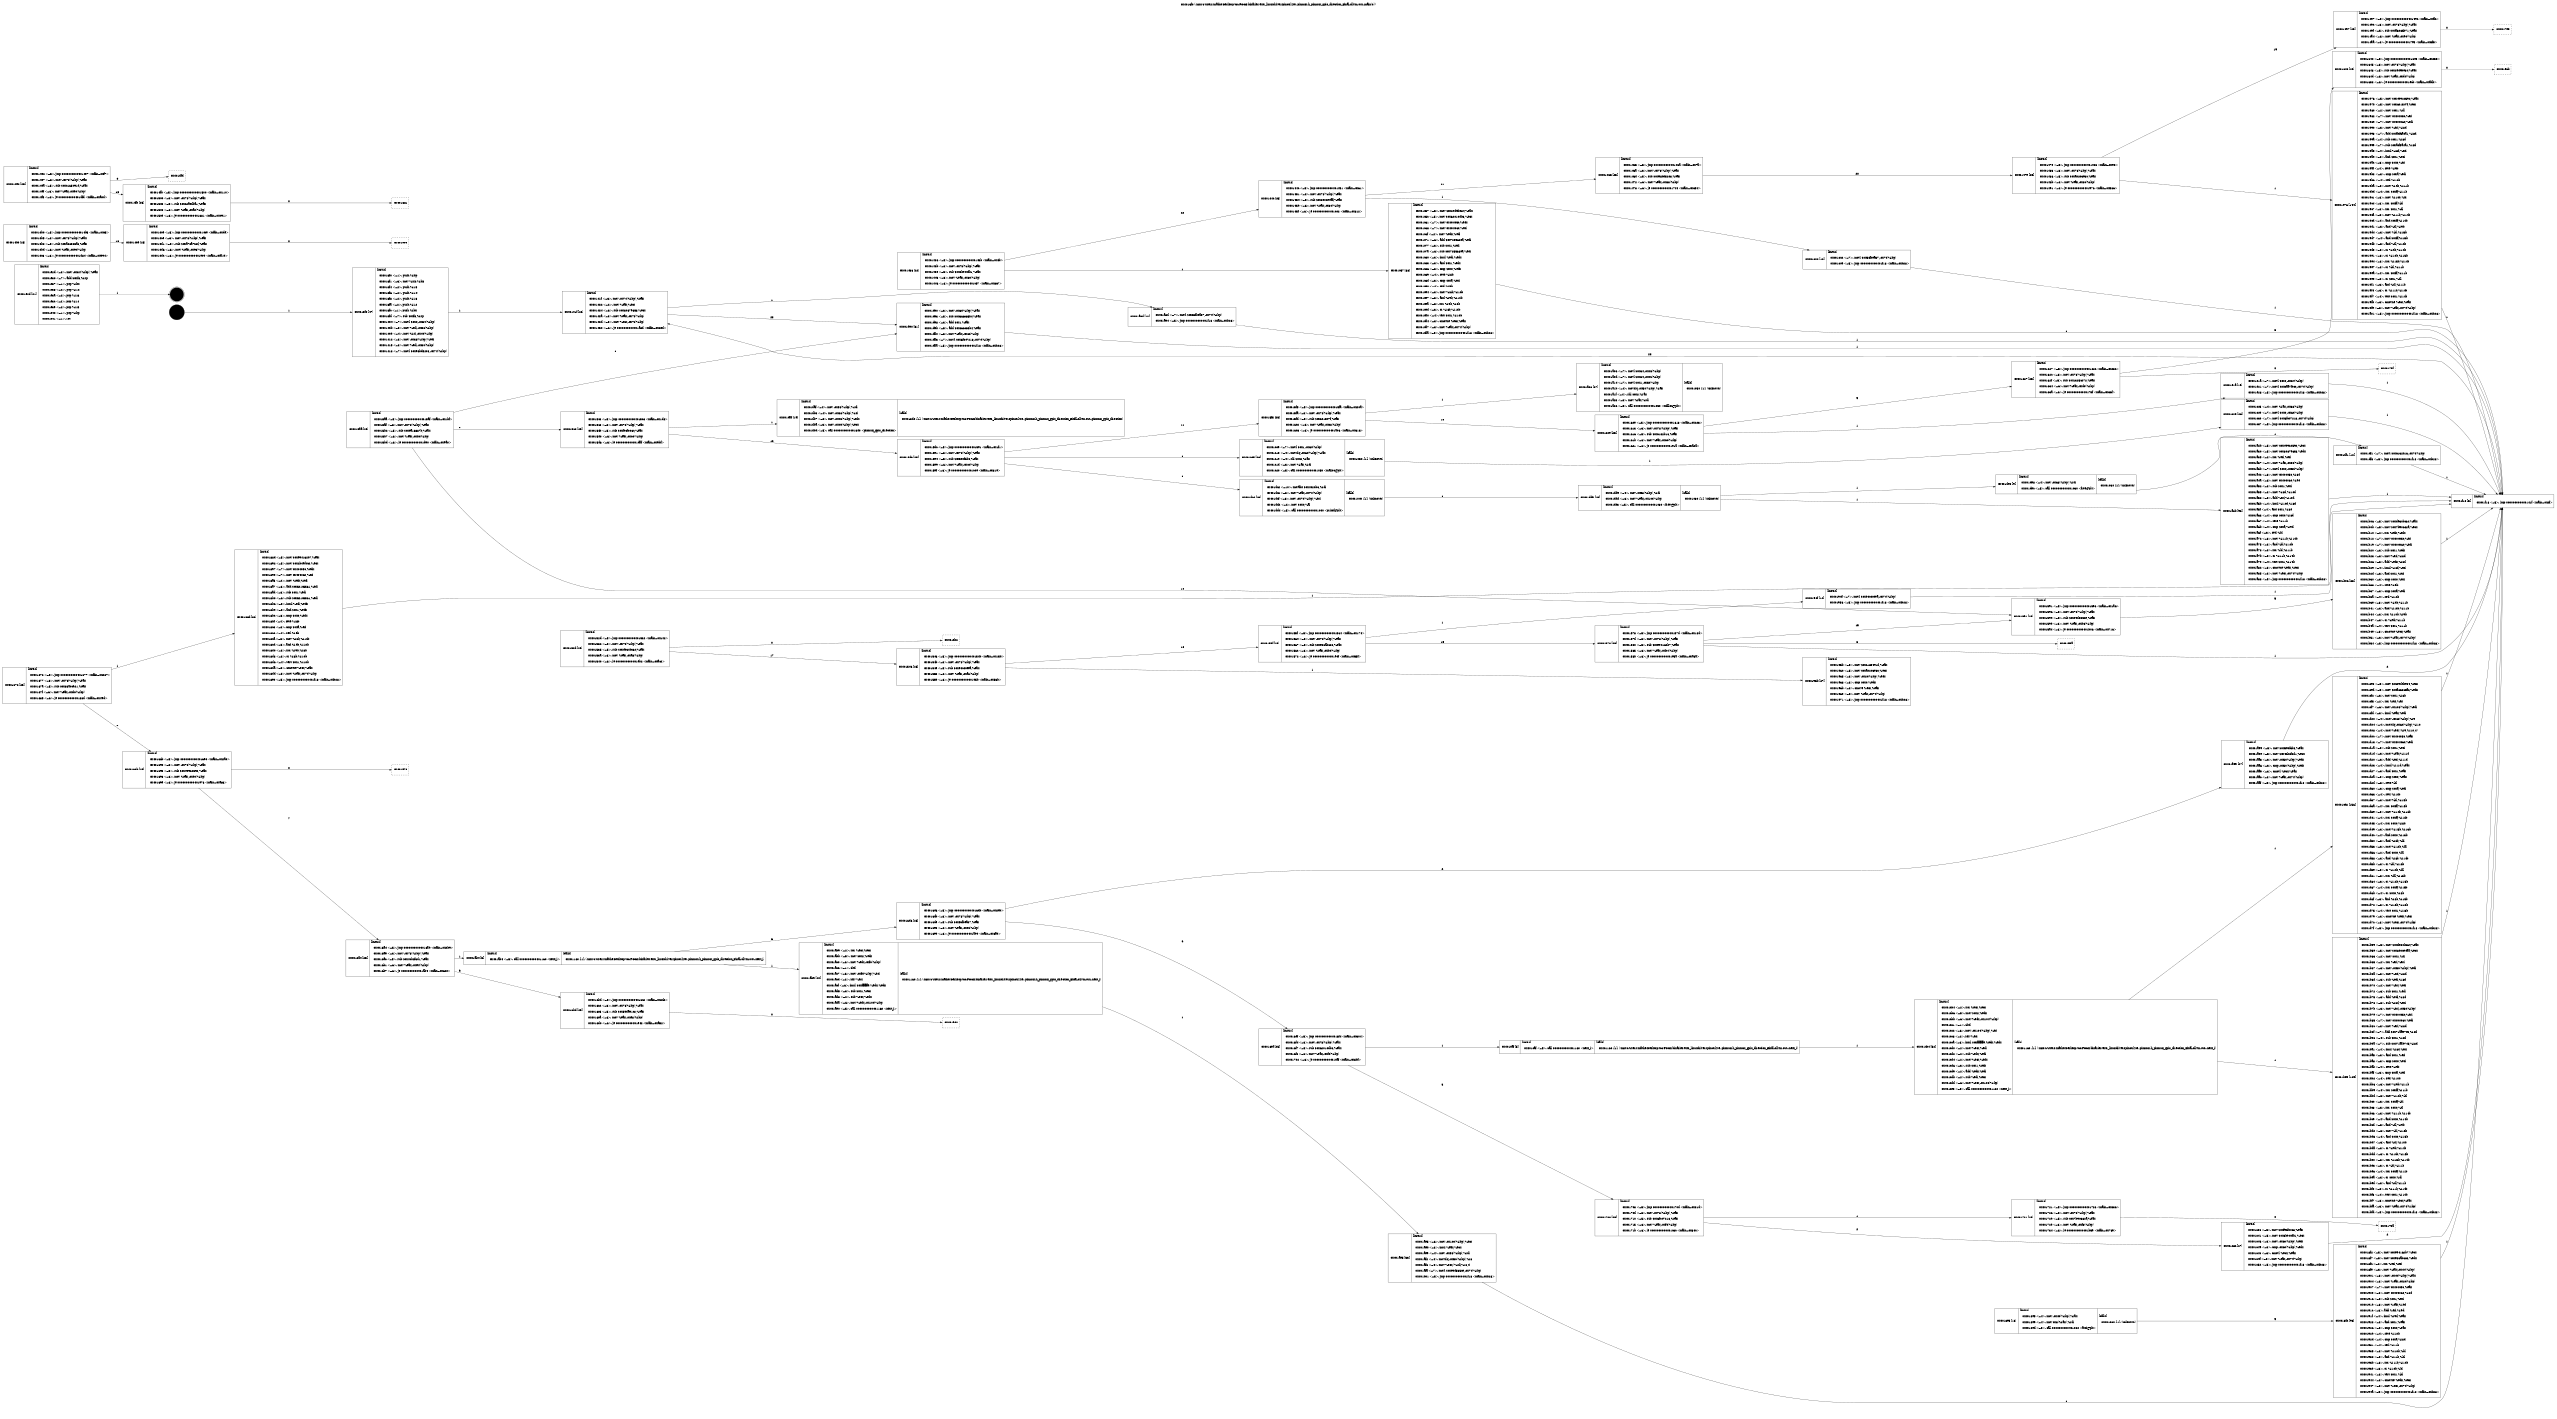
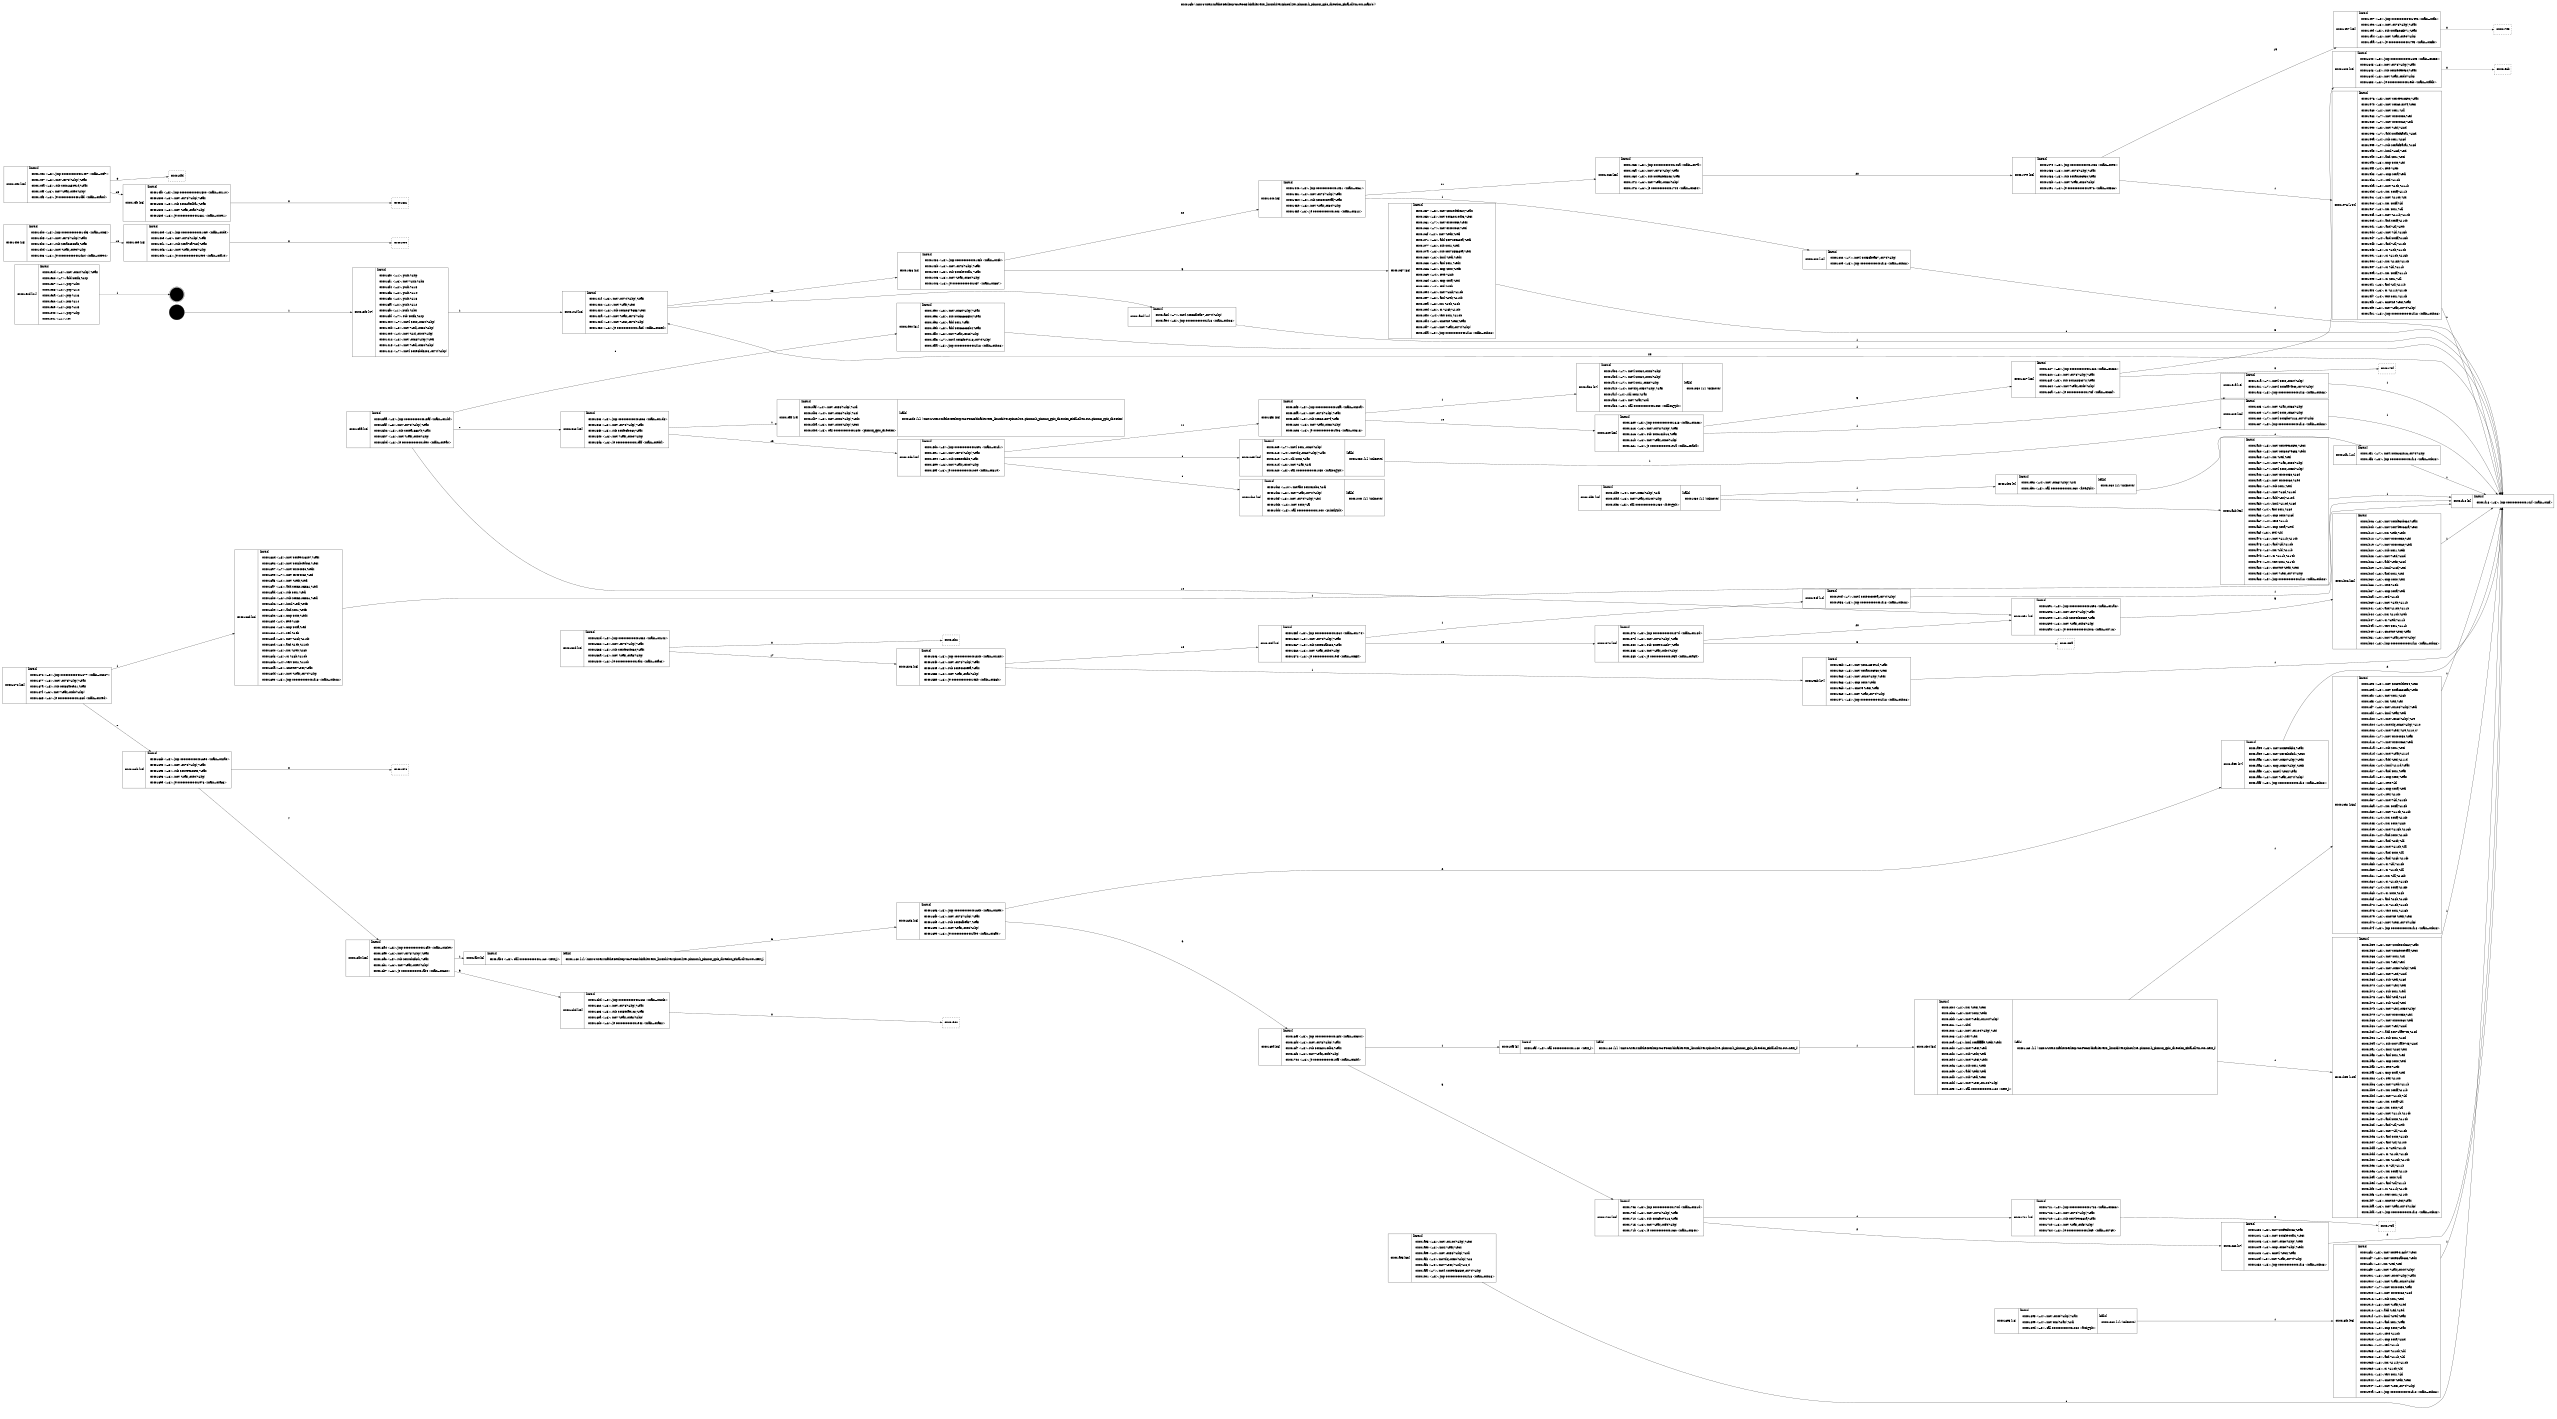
(1182, 269) -> (1182, 269)
(781, 320) -> (781, 292)
(1480, 498) -> none
(1857, 626) -> (1857, 626)
(2152, 656) -> (2260, 667)
(951, 978) -> none
(2275, 1320) -> (2275, 1320)
